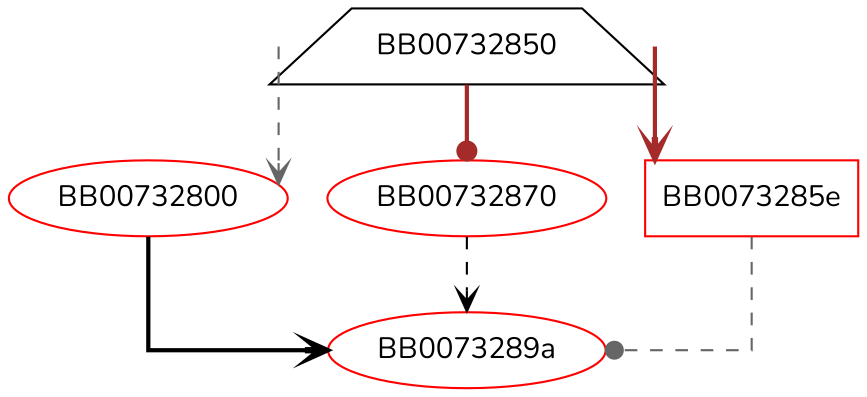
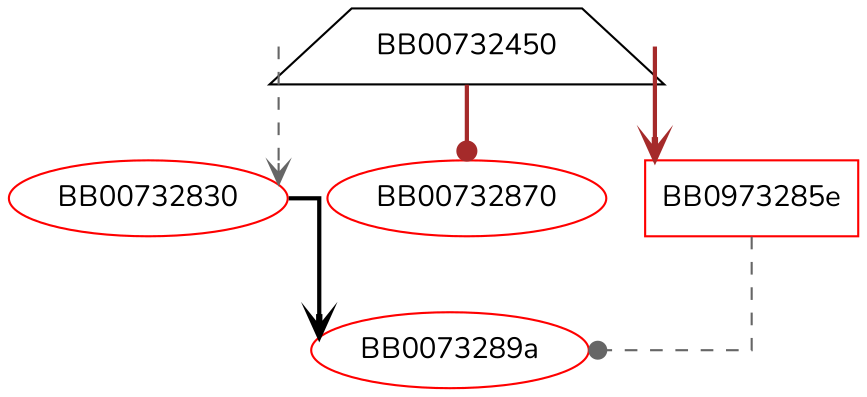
(467, 46) -> (467, 46)
(148, 198) -> (148, 198)
(752, 198) -> (752, 198)
(467, 263) -> none
